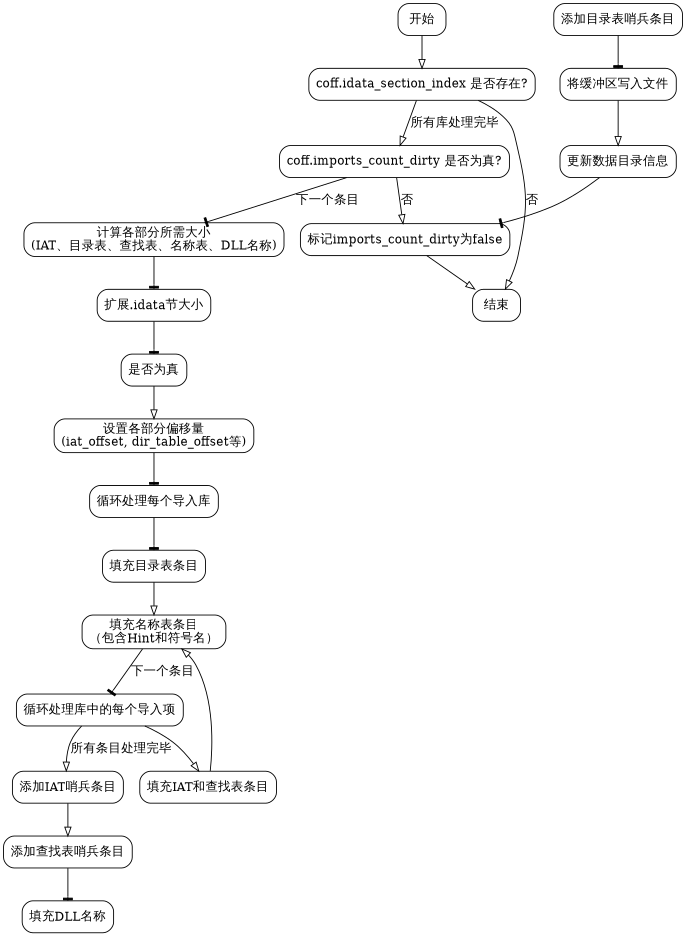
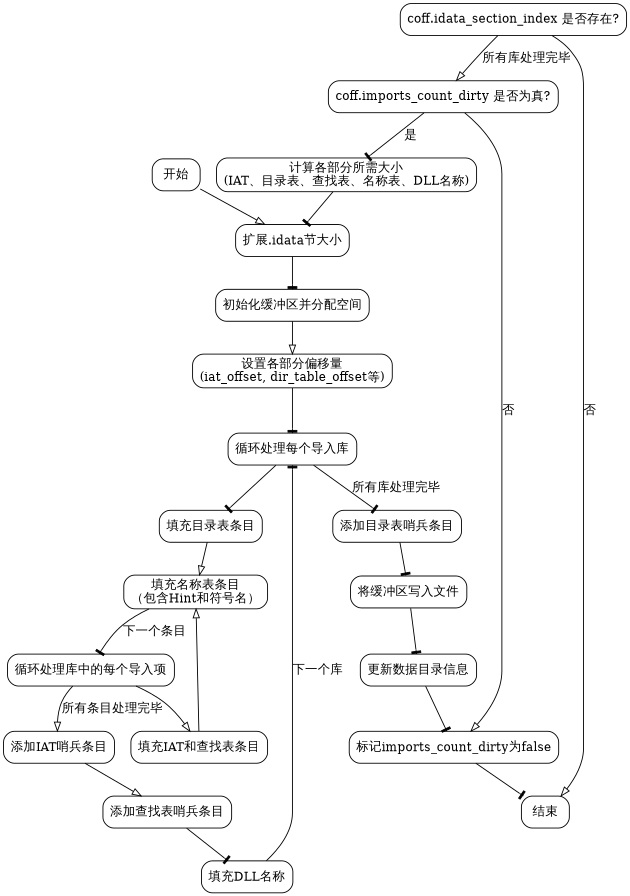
(422, 48) -> (229, 205)
(618, 118) -> (413, 629)
(328, 200) -> (411, 135)
(447, 270) -> (498, 778)
(154, 370) -> (292, 305)
none -> (343, 486)
none -> (292, 669)
